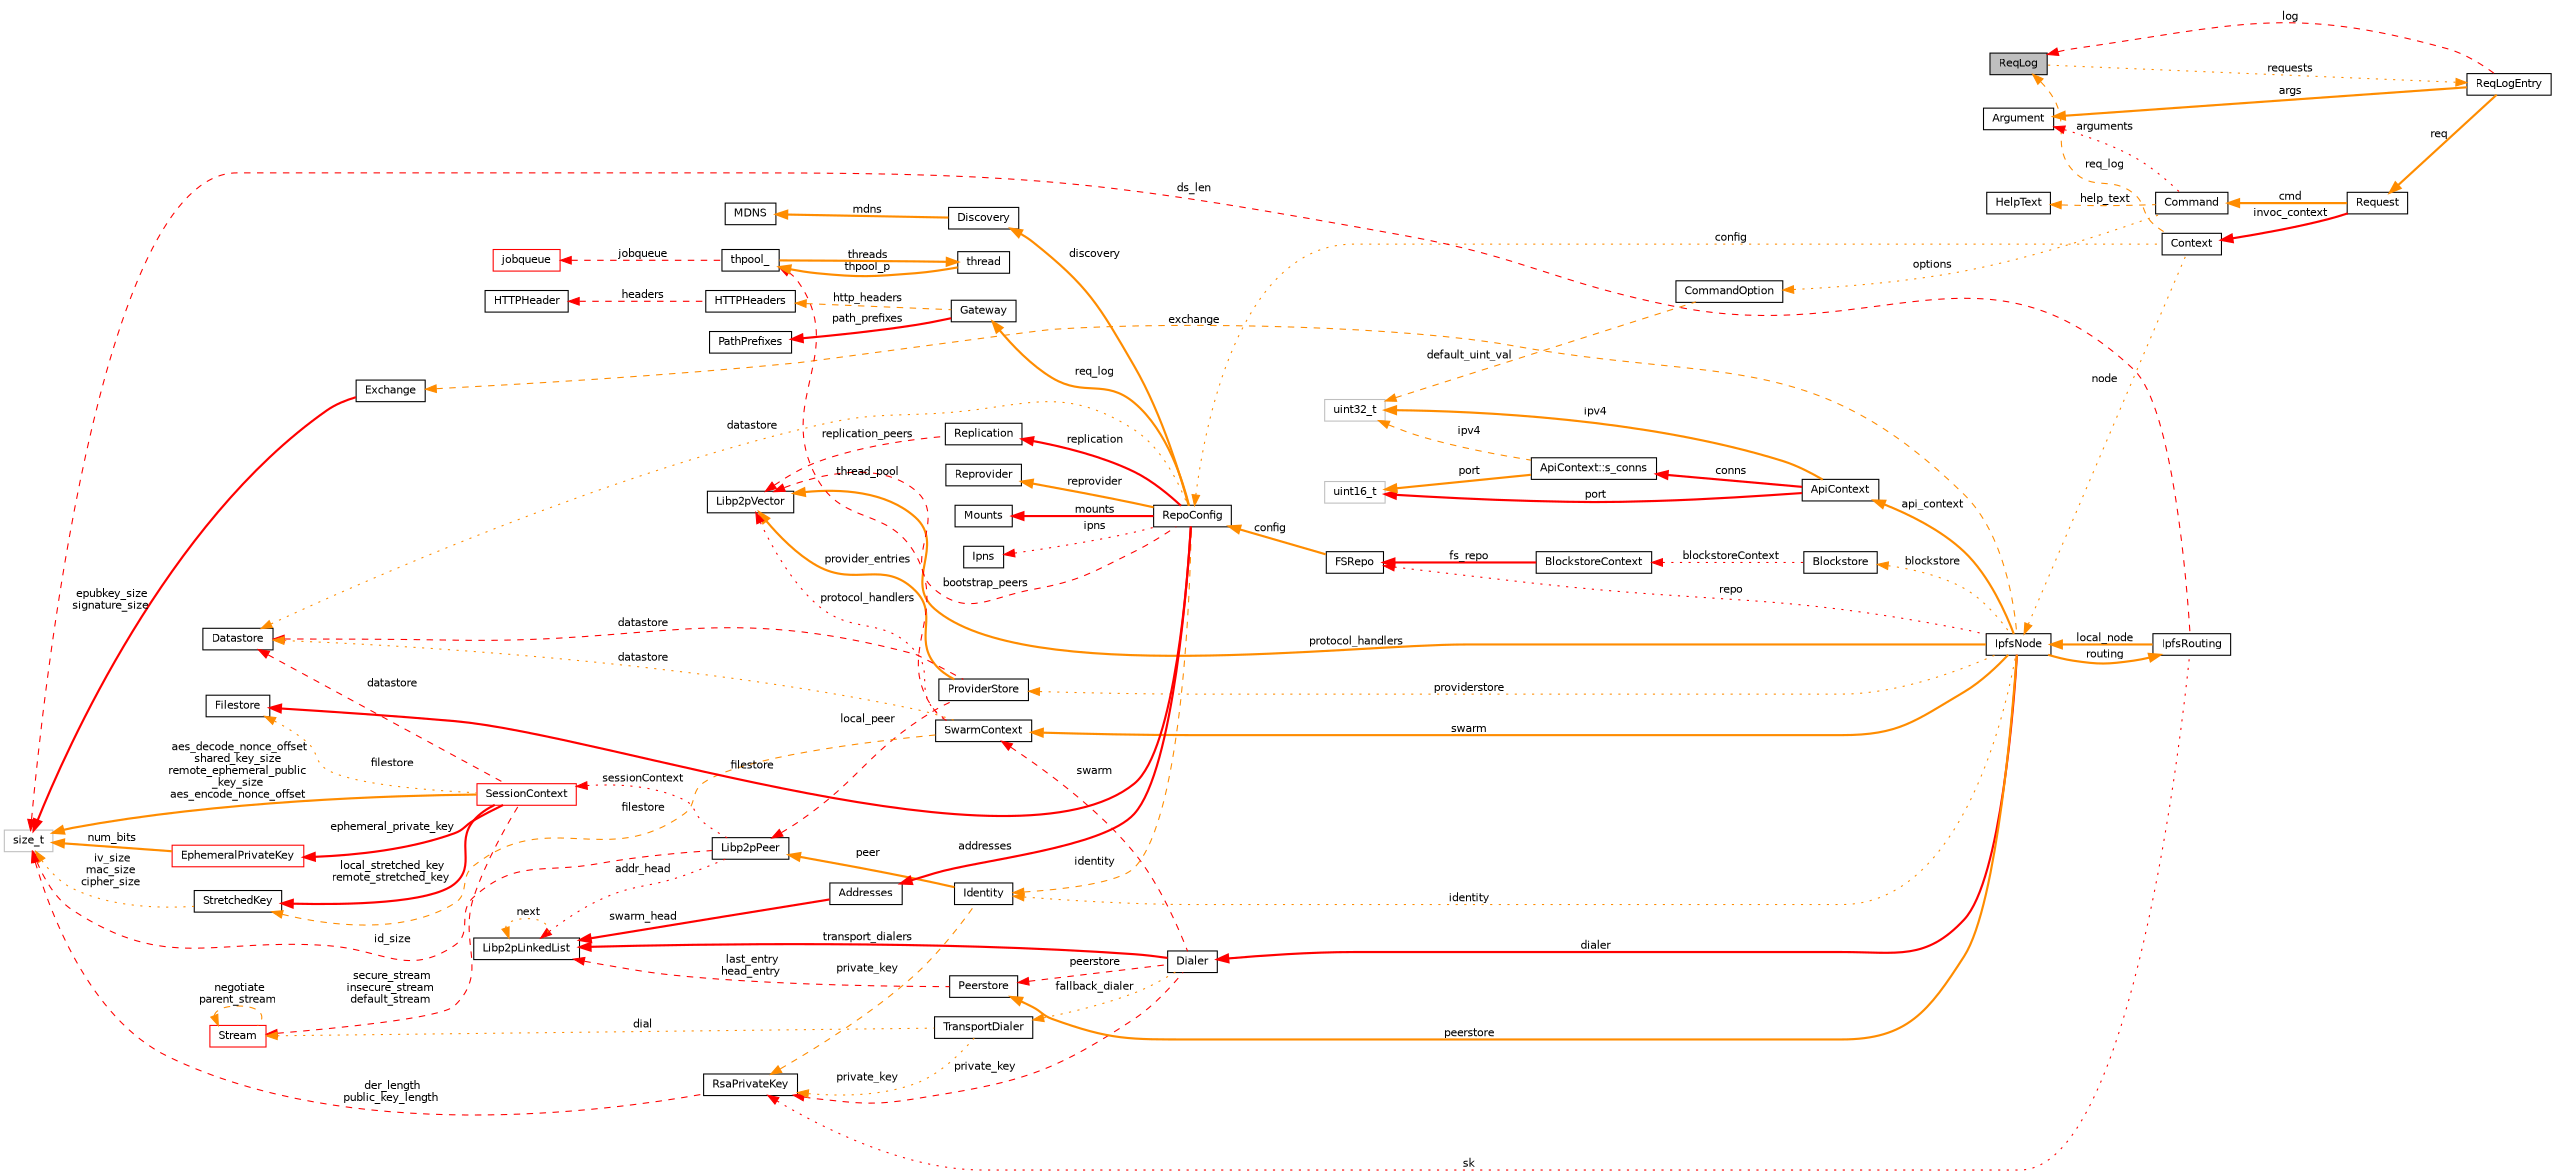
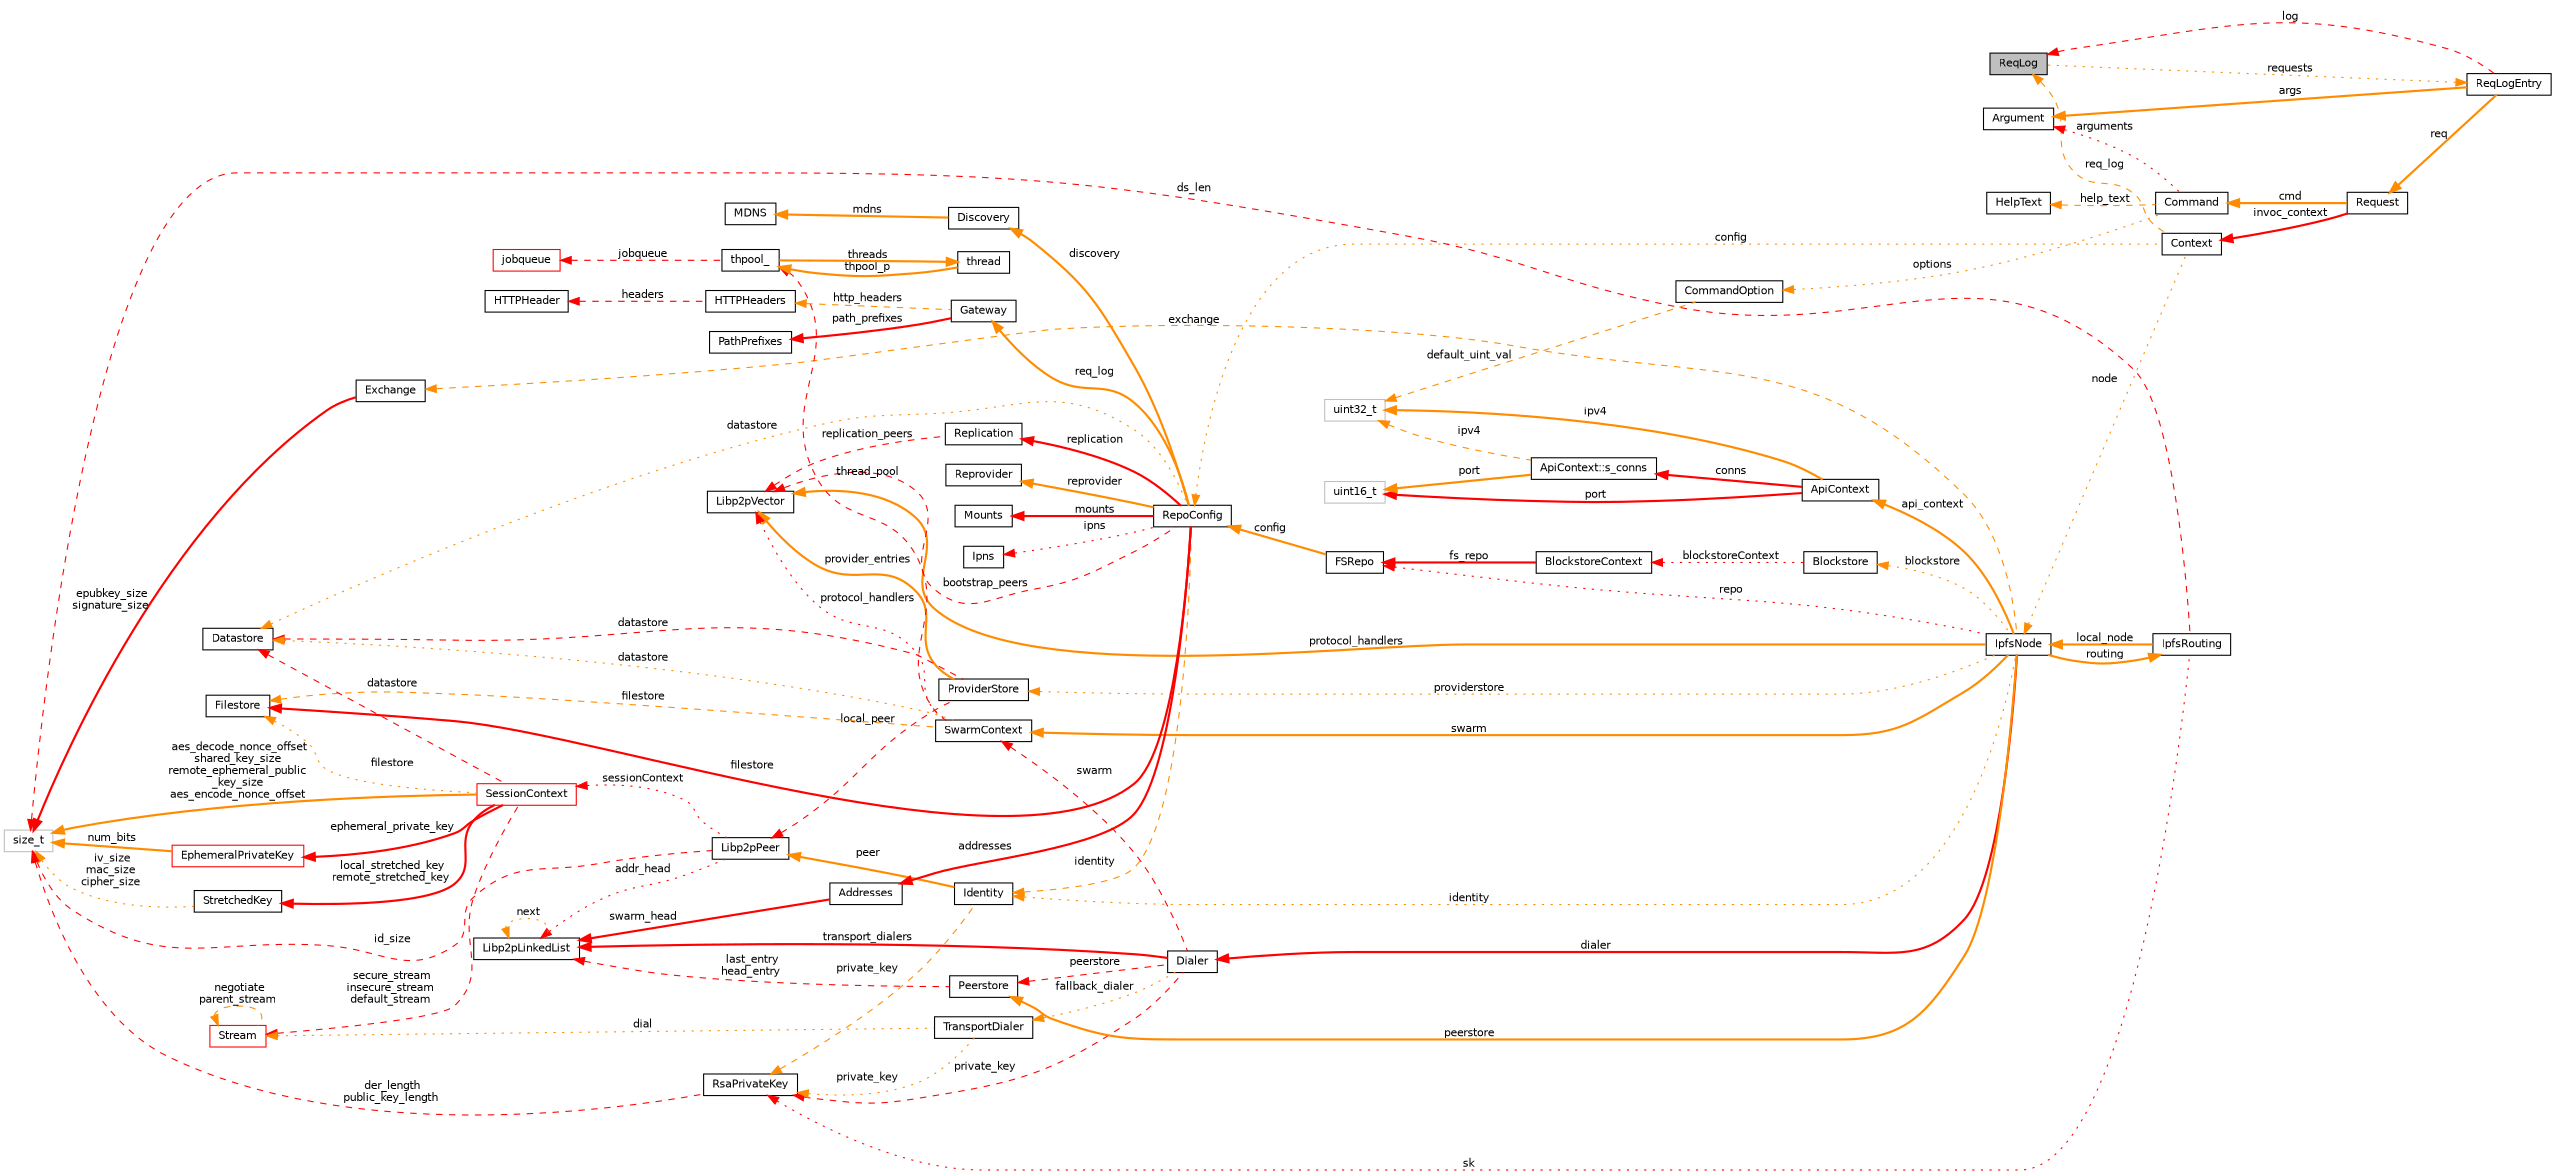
(606, 839) -> (608, 703)
